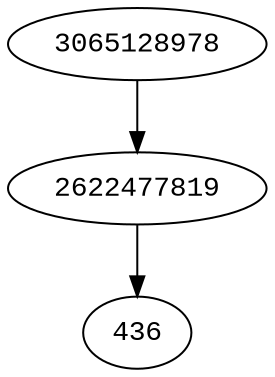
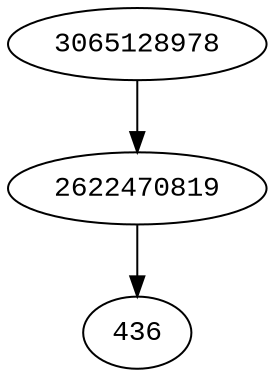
(137, 188) -> (137, 188)
